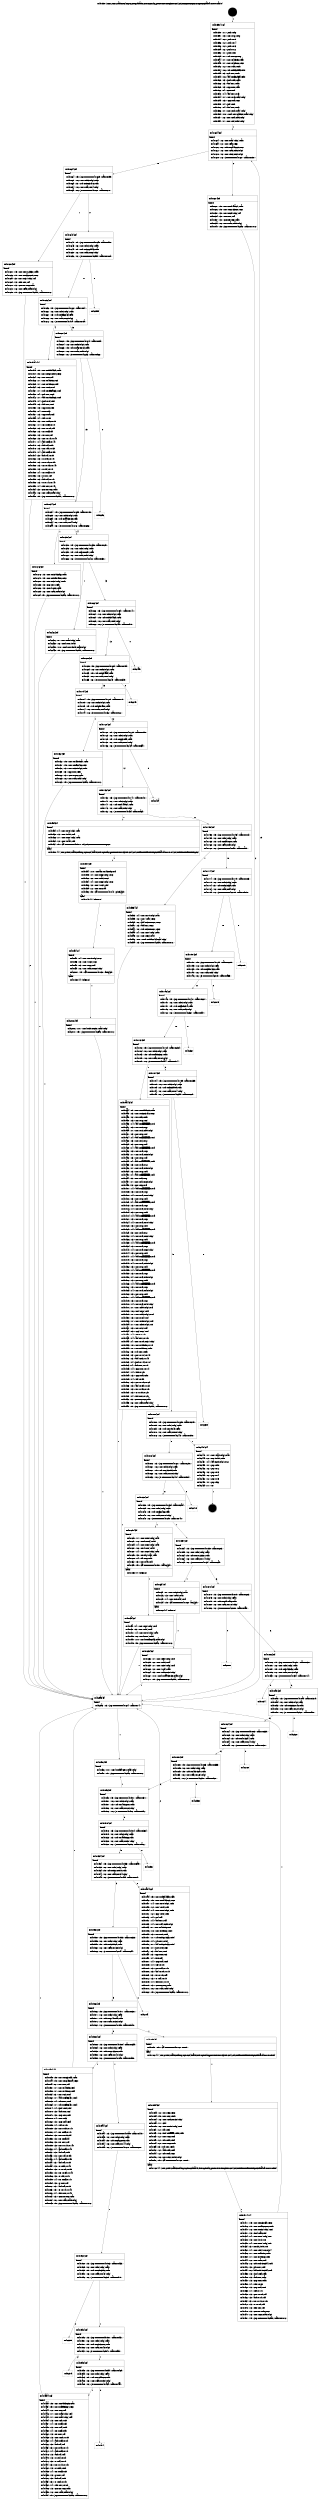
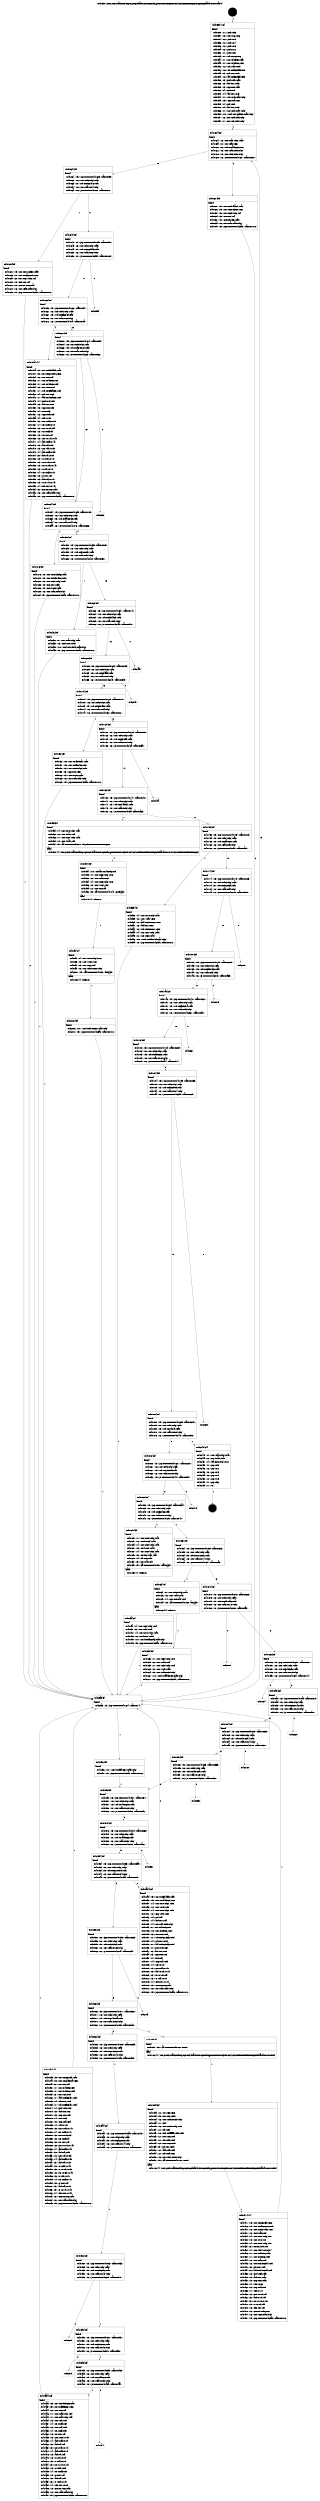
(144, 1255) -> none
(149, 1595) -> none
(121, 1782) -> (119, 1781)
(96, 2064) -> none
